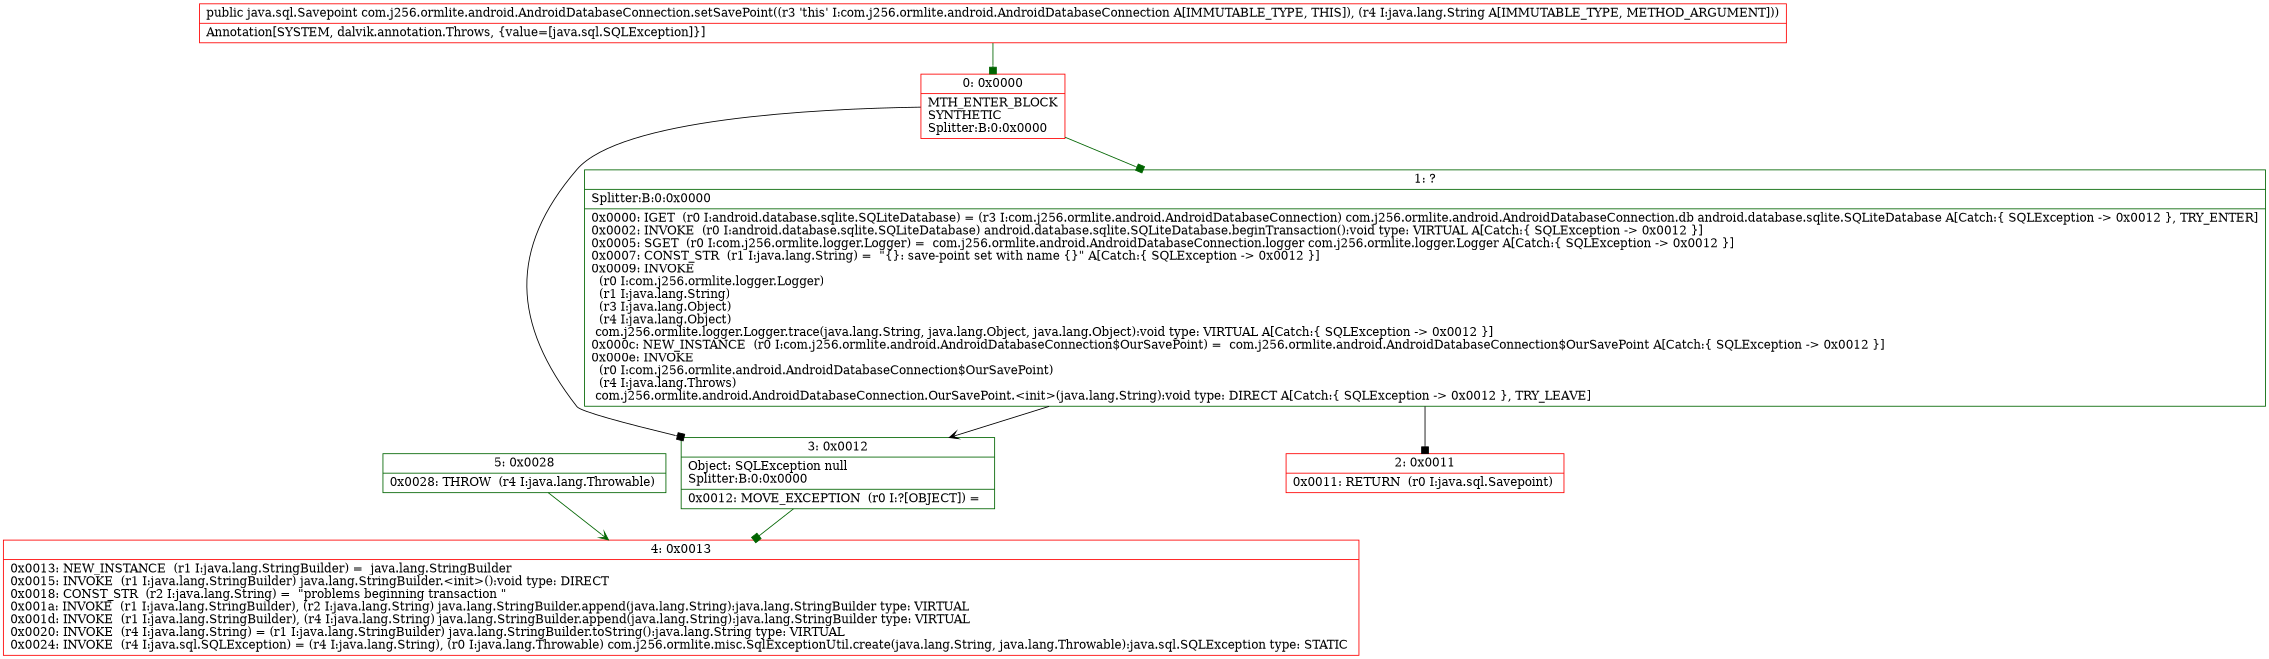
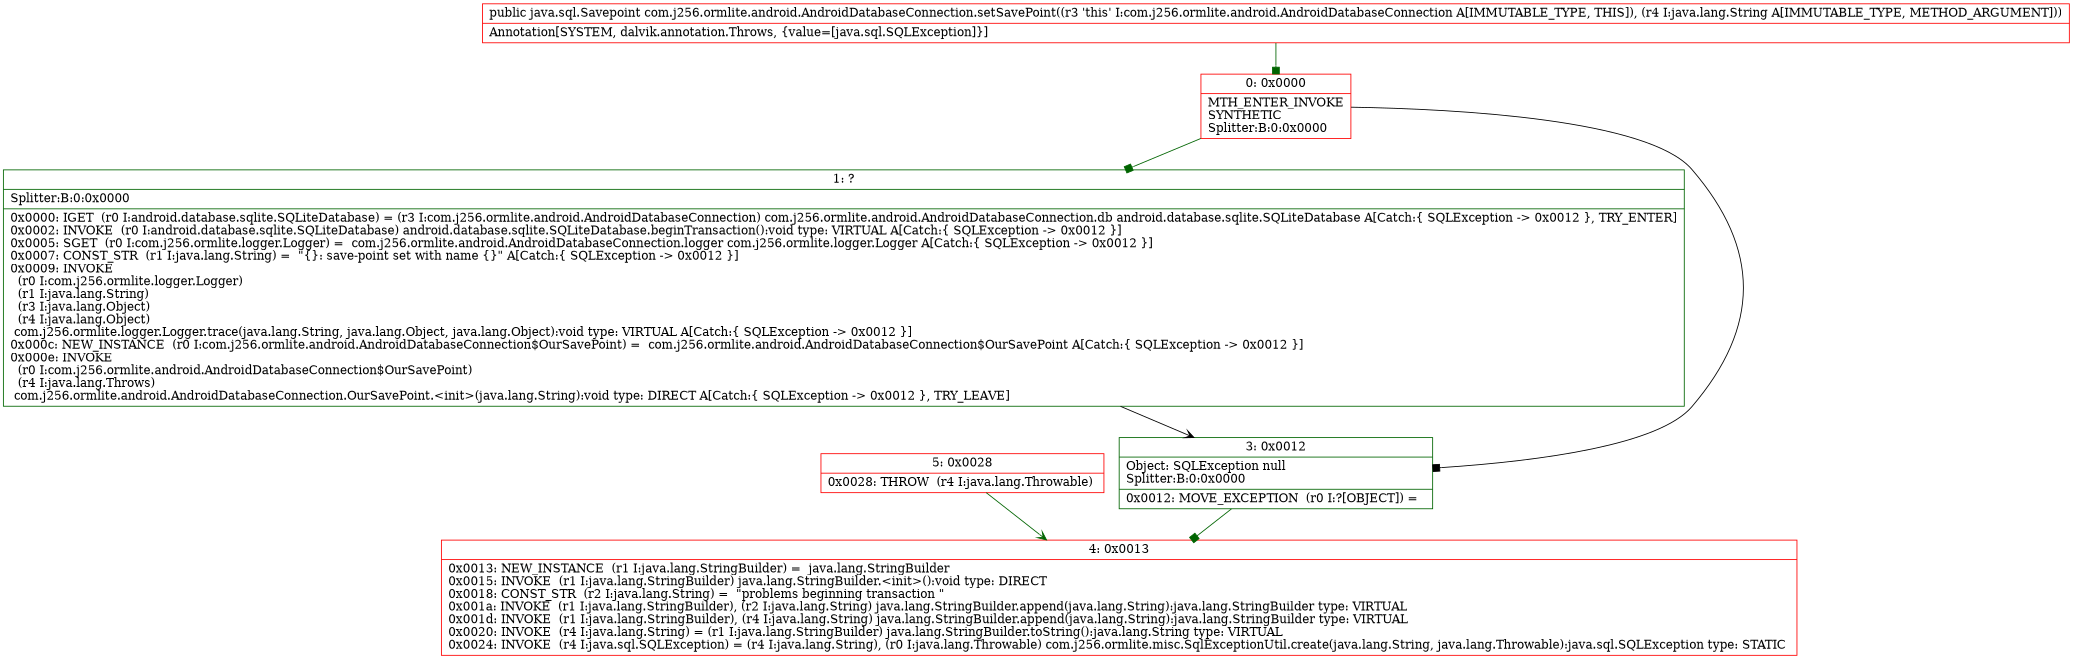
(993, 103) -> (1276, 103)
(524, 473) -> (962, 473)
(1425, 473) -> none
